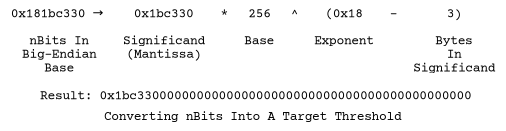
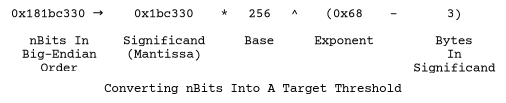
(59, 41) -> (59, 41)
(344, 41) -> (344, 41)
(260, 96) -> none
